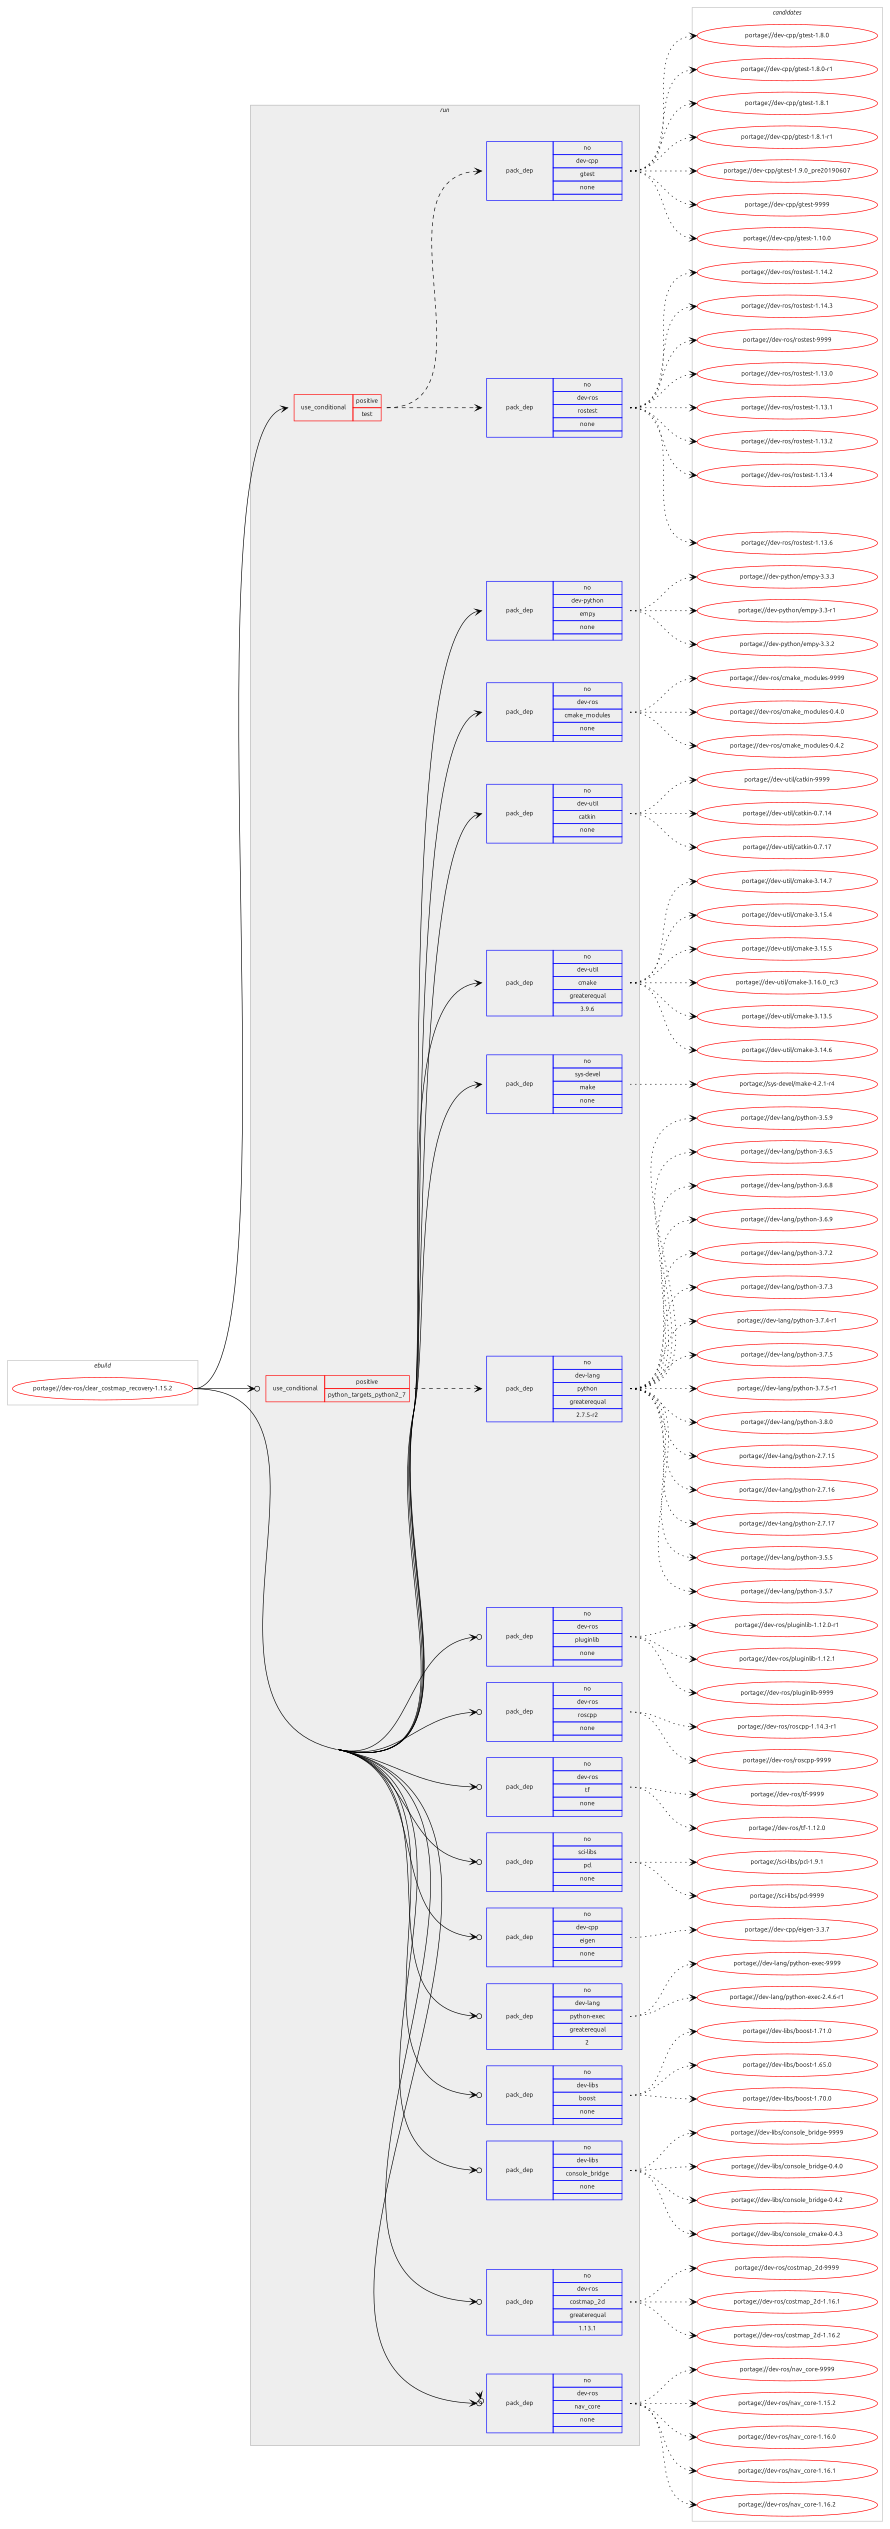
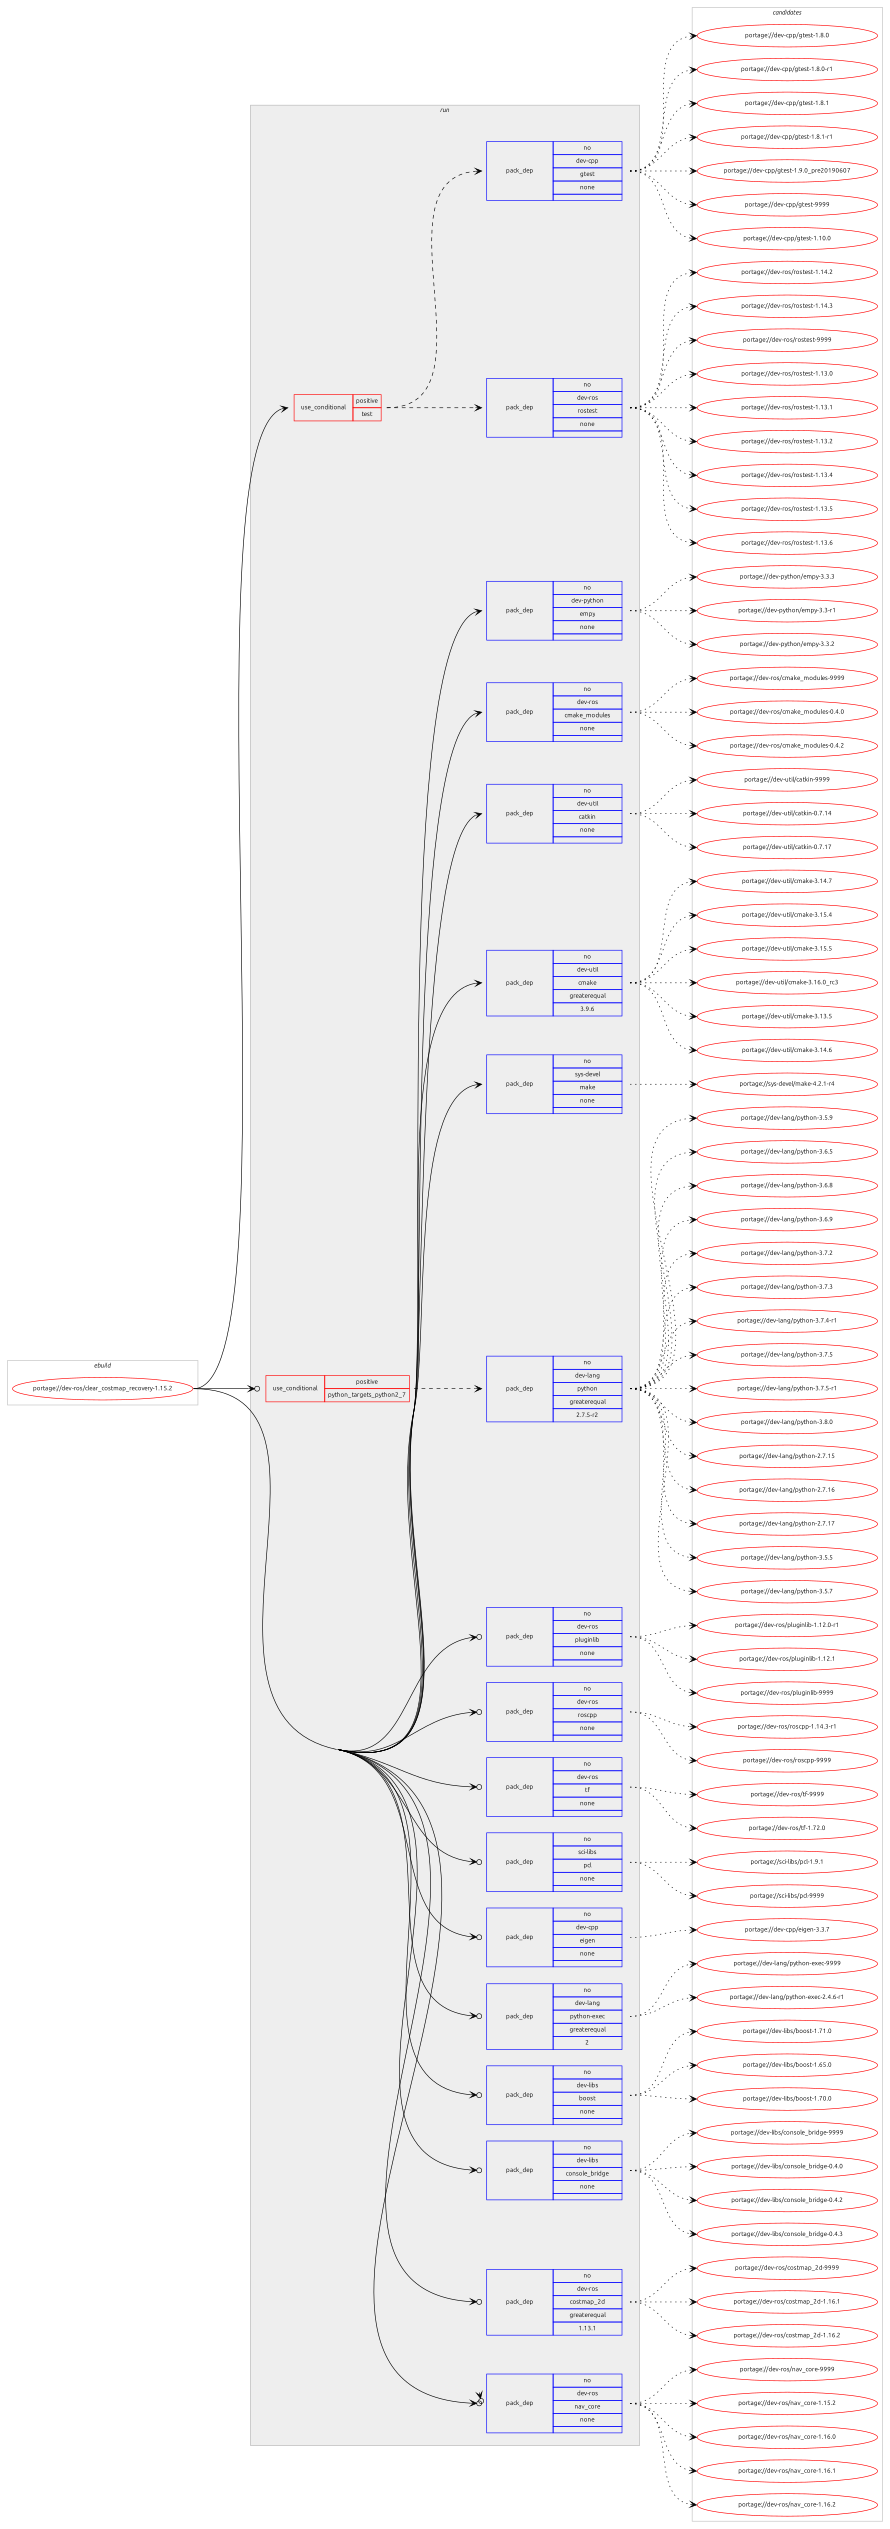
none -> (787, 509)
(787, 1828) -> (787, 1828)
(787, 2234) -> (787, 2234)
